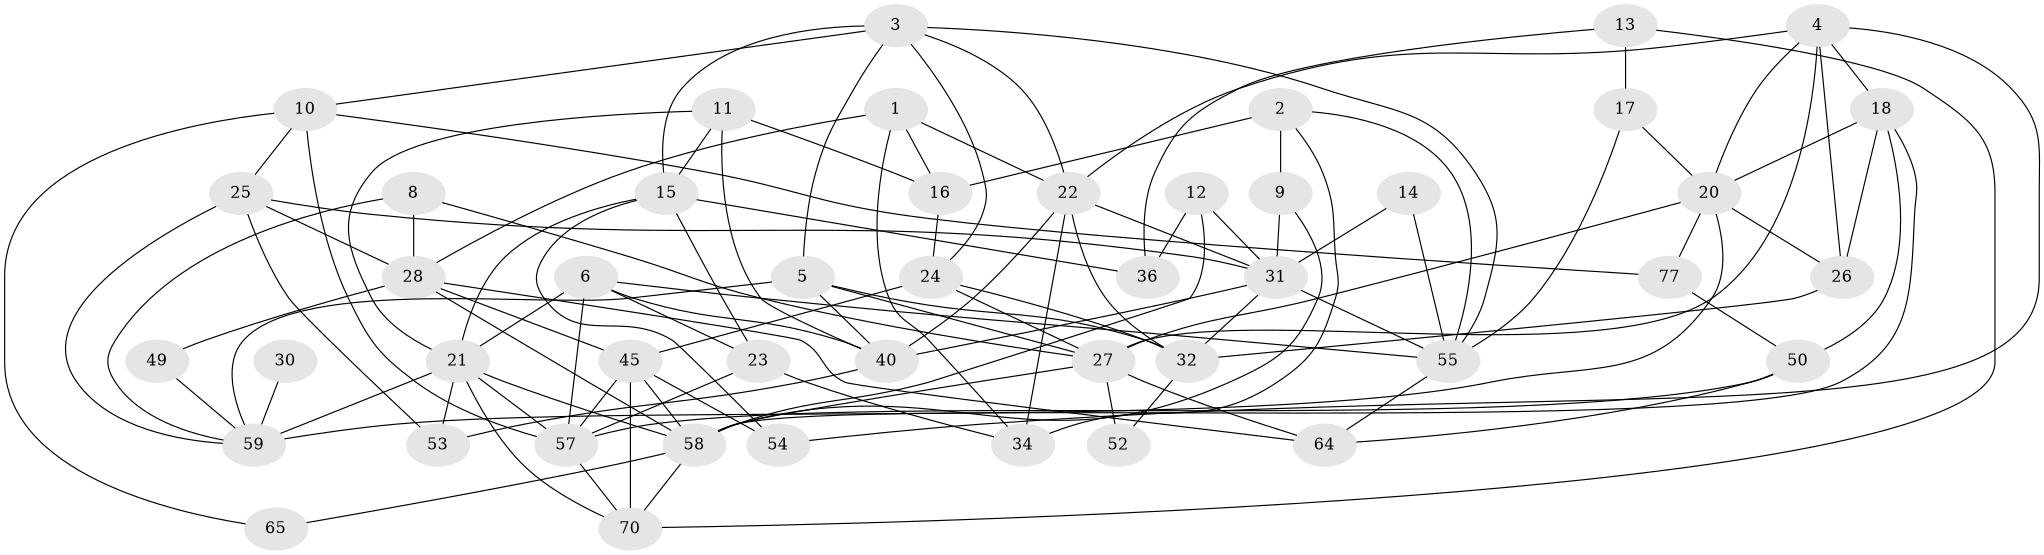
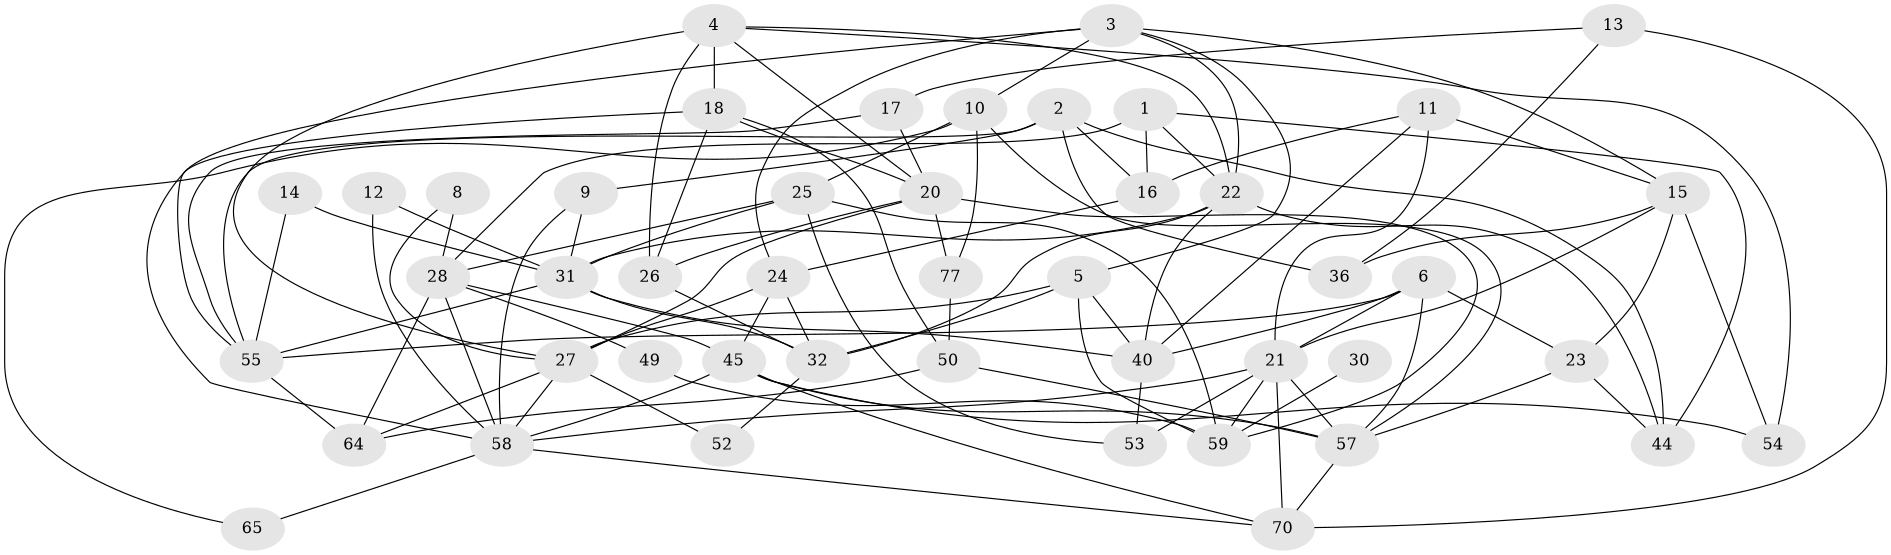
(1176, 229) -> (1161, 234)
(162, 289) -> none
(1023, 445) -> (1663, 445)
